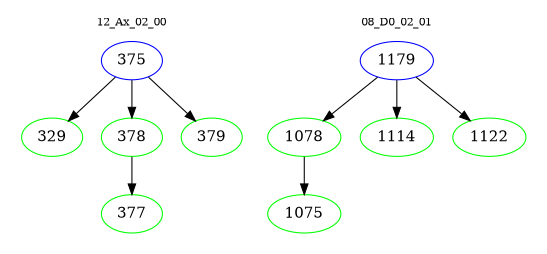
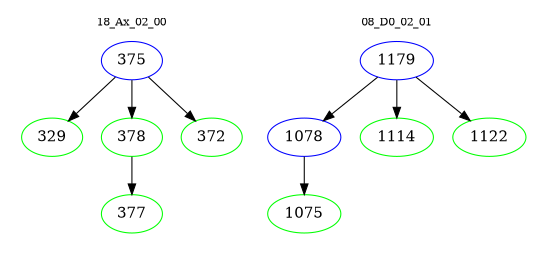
(132, 23) -> (132, 23)
(212, 137) -> (212, 137)
(304, 137) -> (304, 137)
